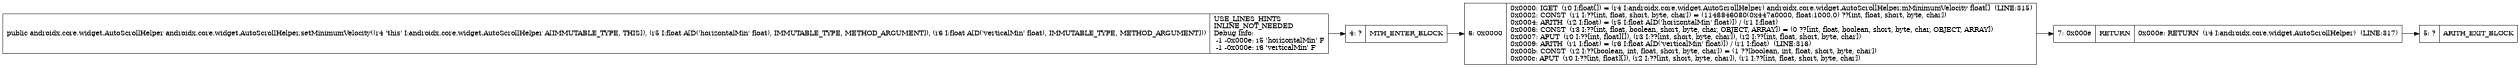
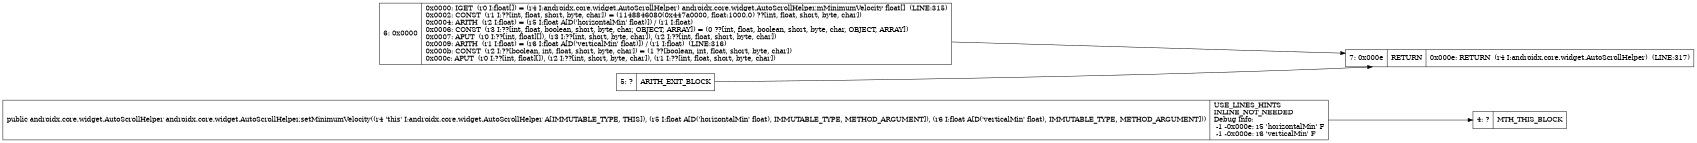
(1406, 34) -> (1530, 120)
(1453, 34) -> none
(2408, 34) -> (1041, 77)
